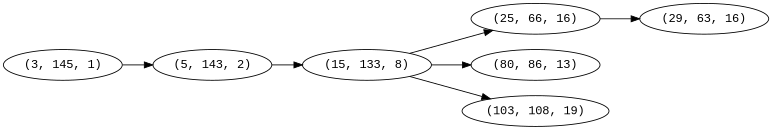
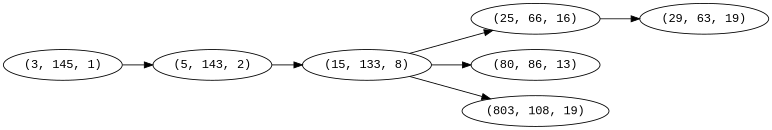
(704, 19) -> (704, 19)
(536, 111) -> (536, 111)
